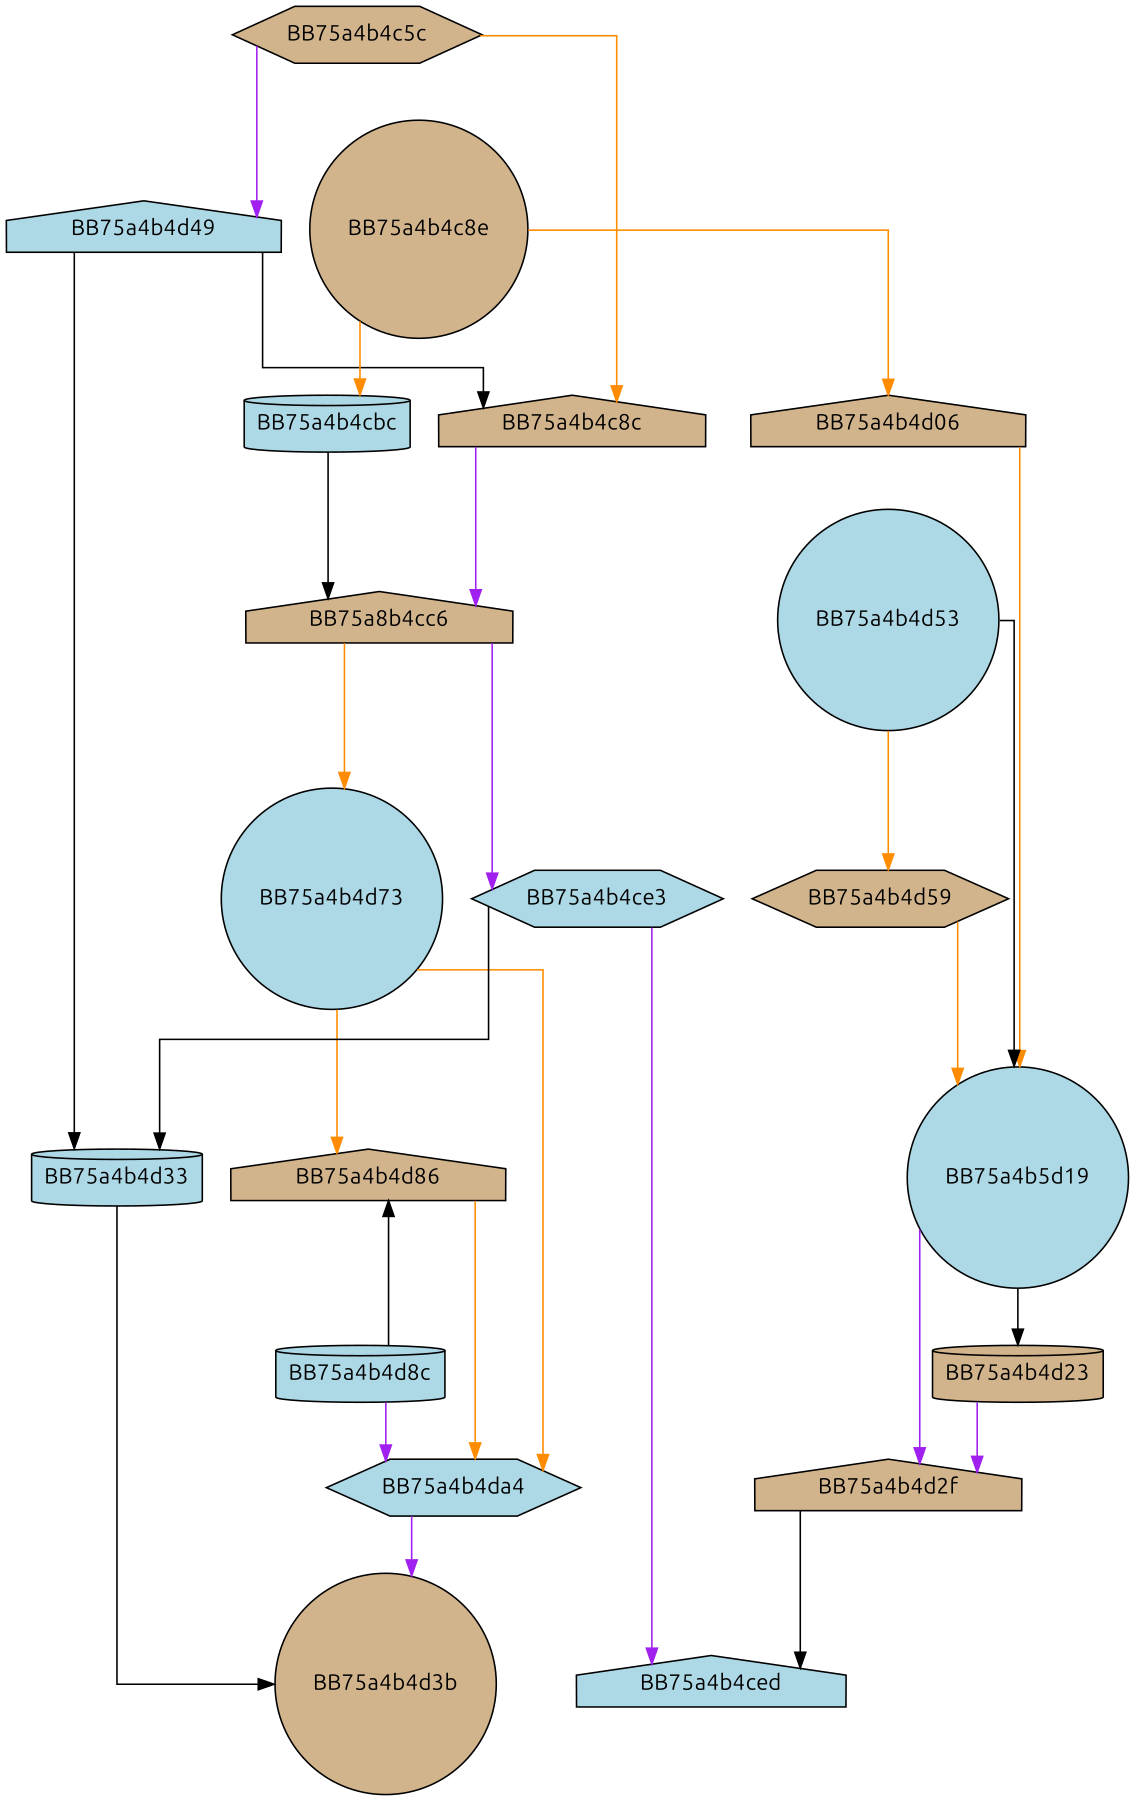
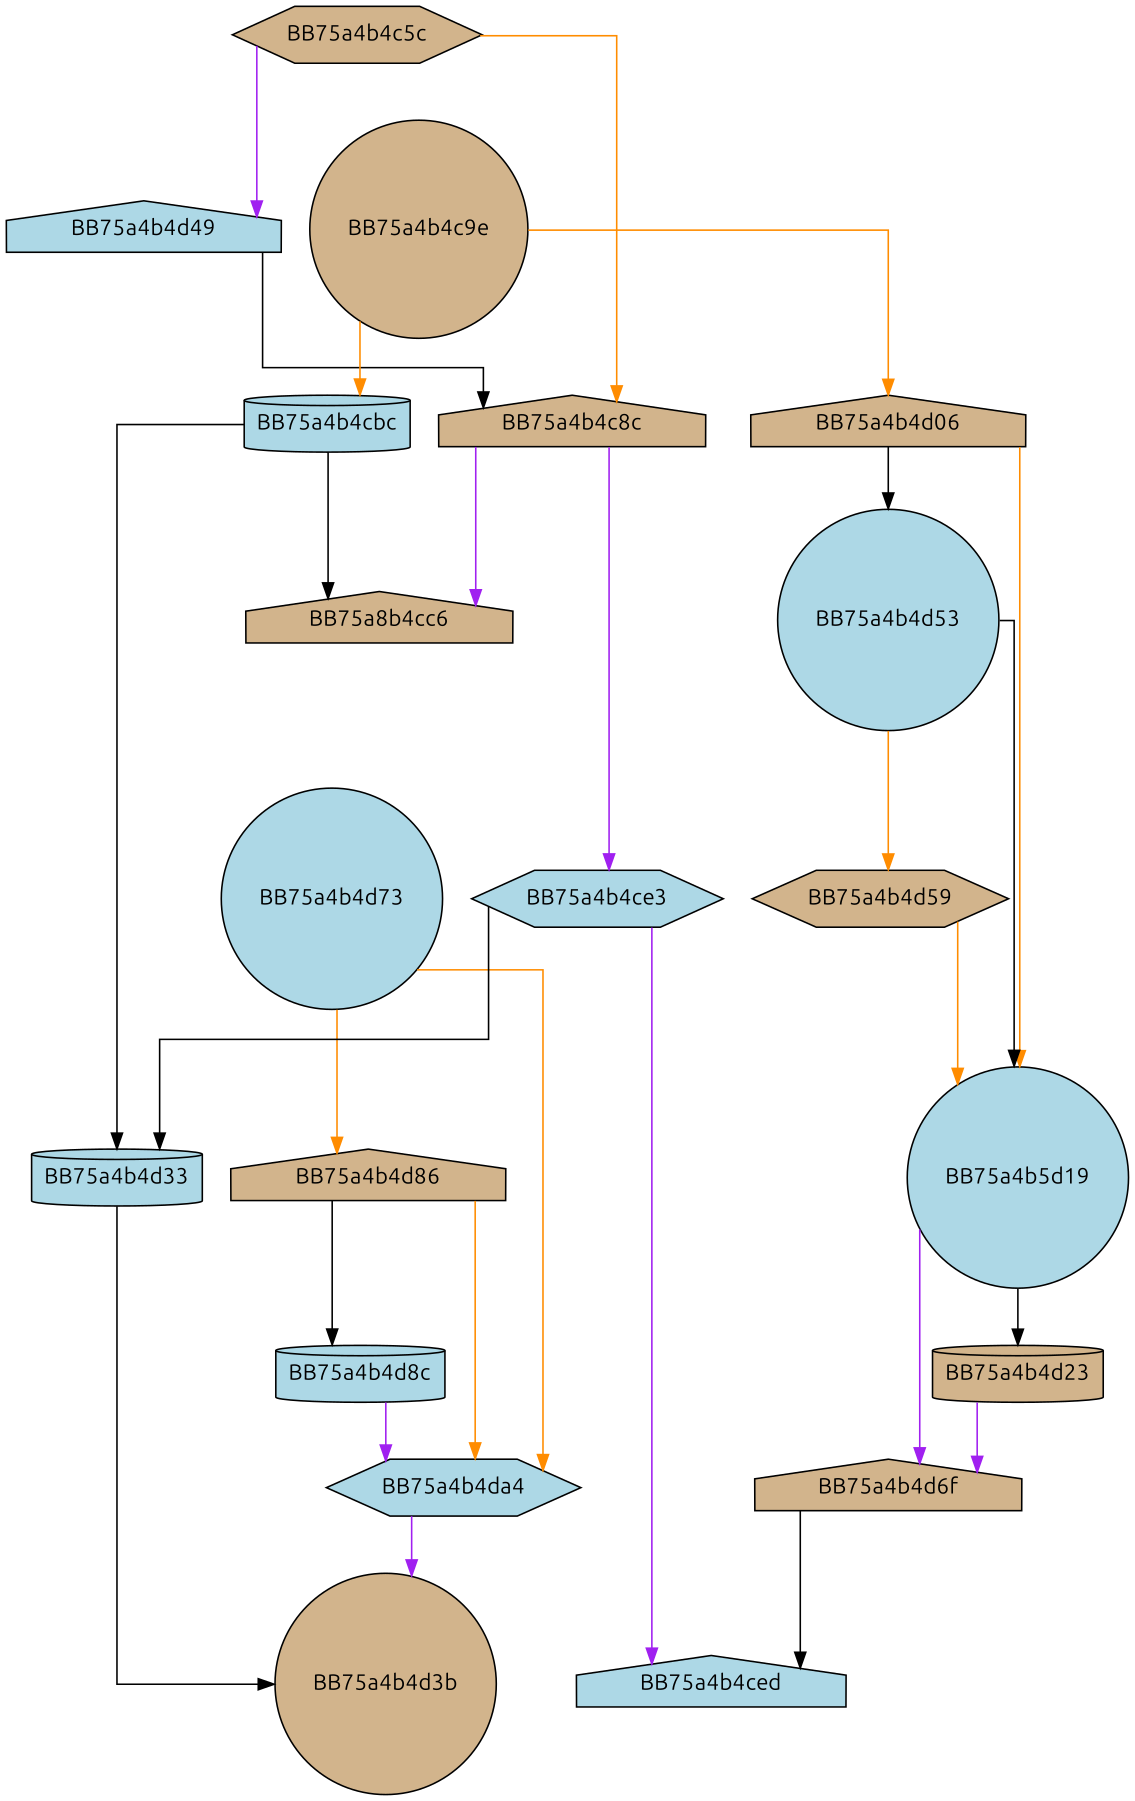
(419, 229) -> (419, 229)
none -> (888, 470)
(74, 693) -> (117, 715)
(344, 708) -> none
(492, 758) -> (609, 651)
(389, 1281) -> (332, 1265)
(888, 1488) -> (888, 1488)
